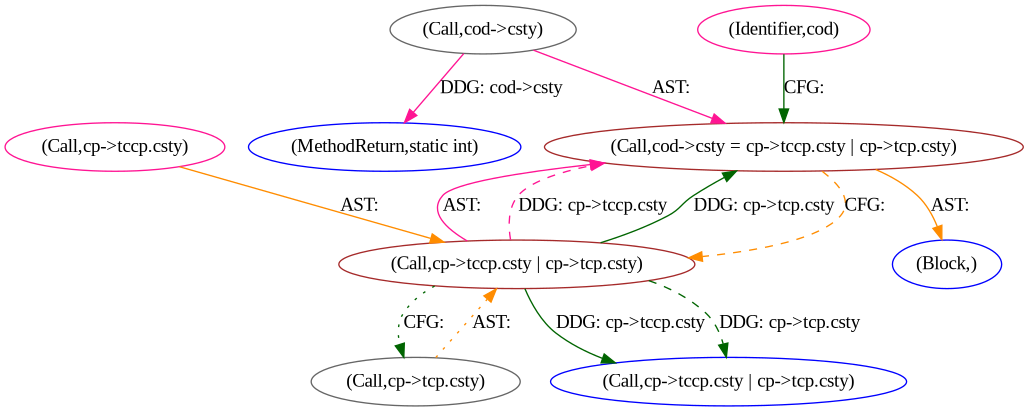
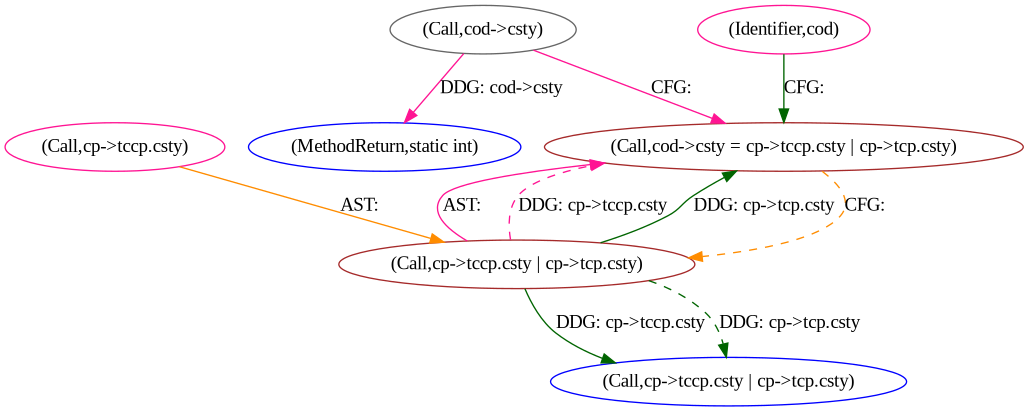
(674, 88) -> (674, 88)
(947, 264) -> none
(416, 382) -> none
